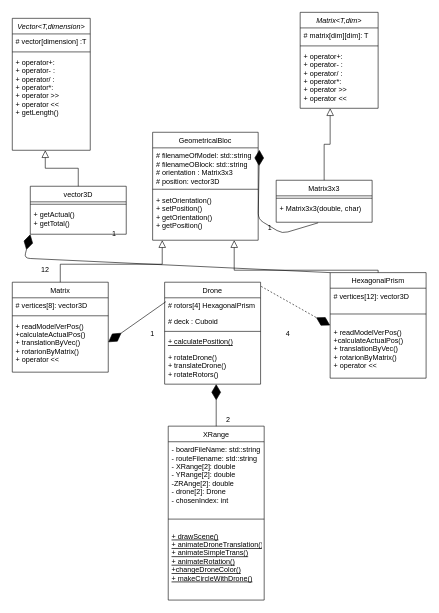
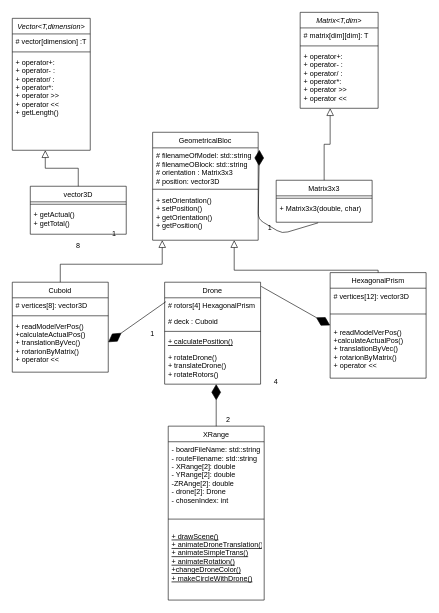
none -> (78, 246)
(27, 258) -> none
(45, 270) -> none
(60, 290) -> (60, 290)
(288, 301) -> (288, 301)
(288, 335) -> (276, 383)
